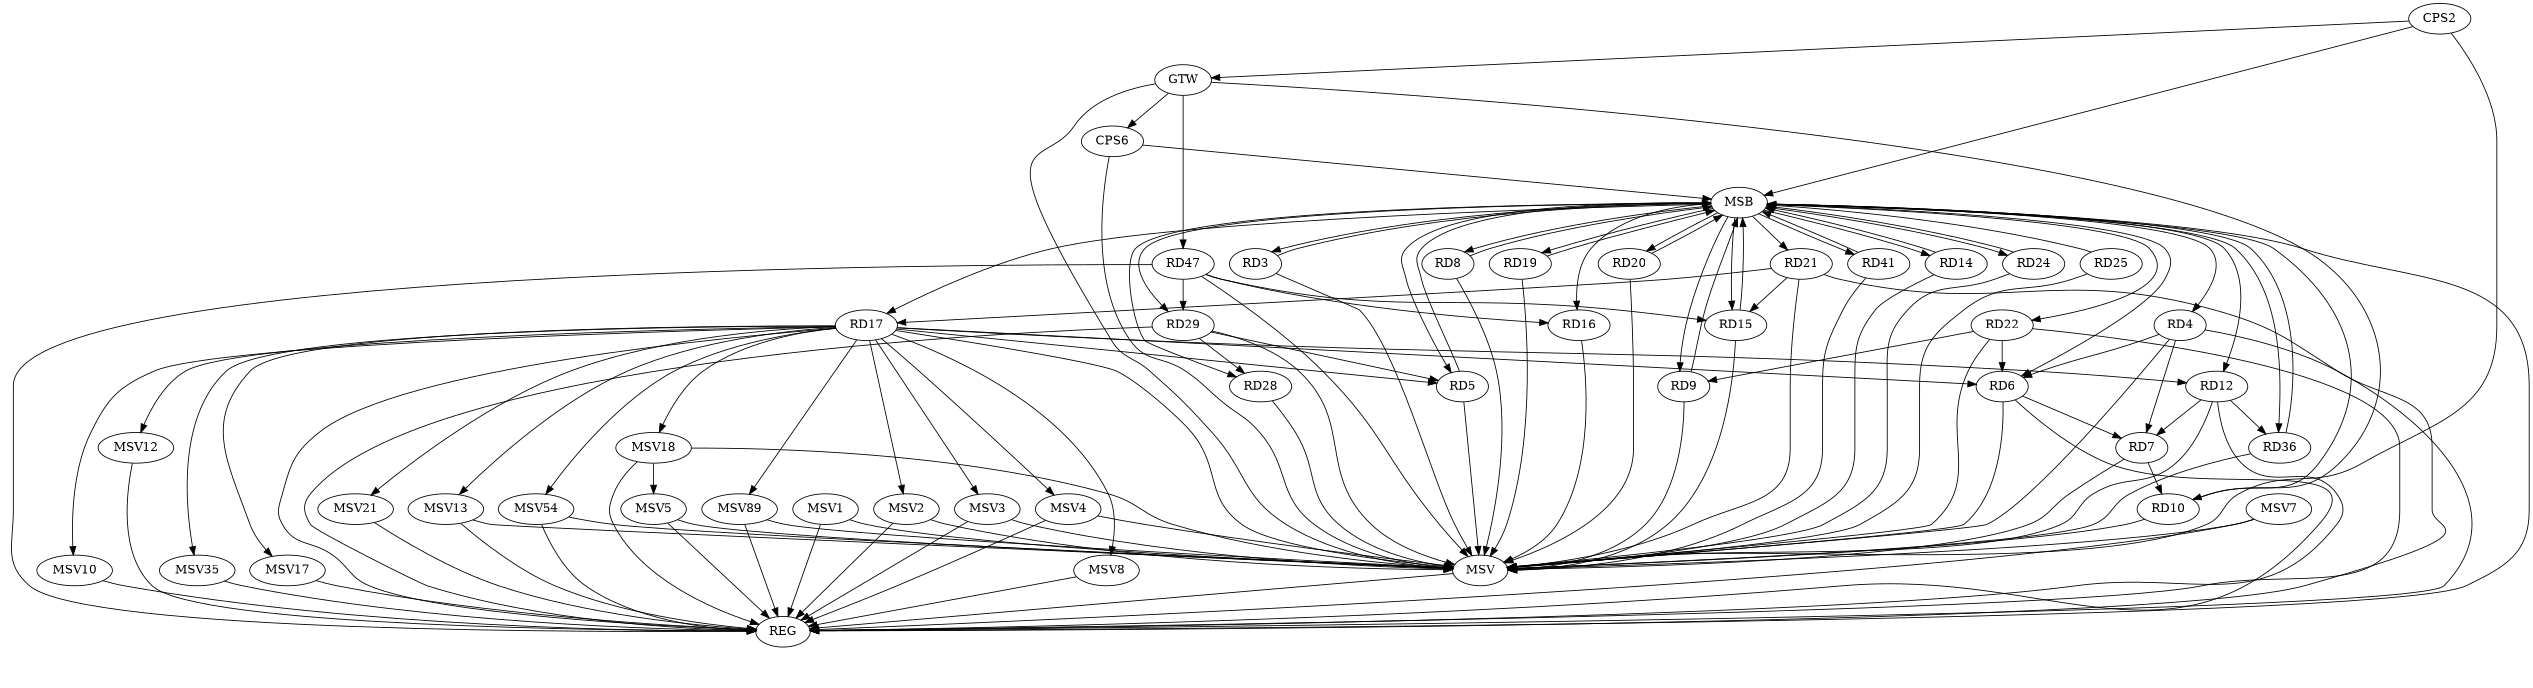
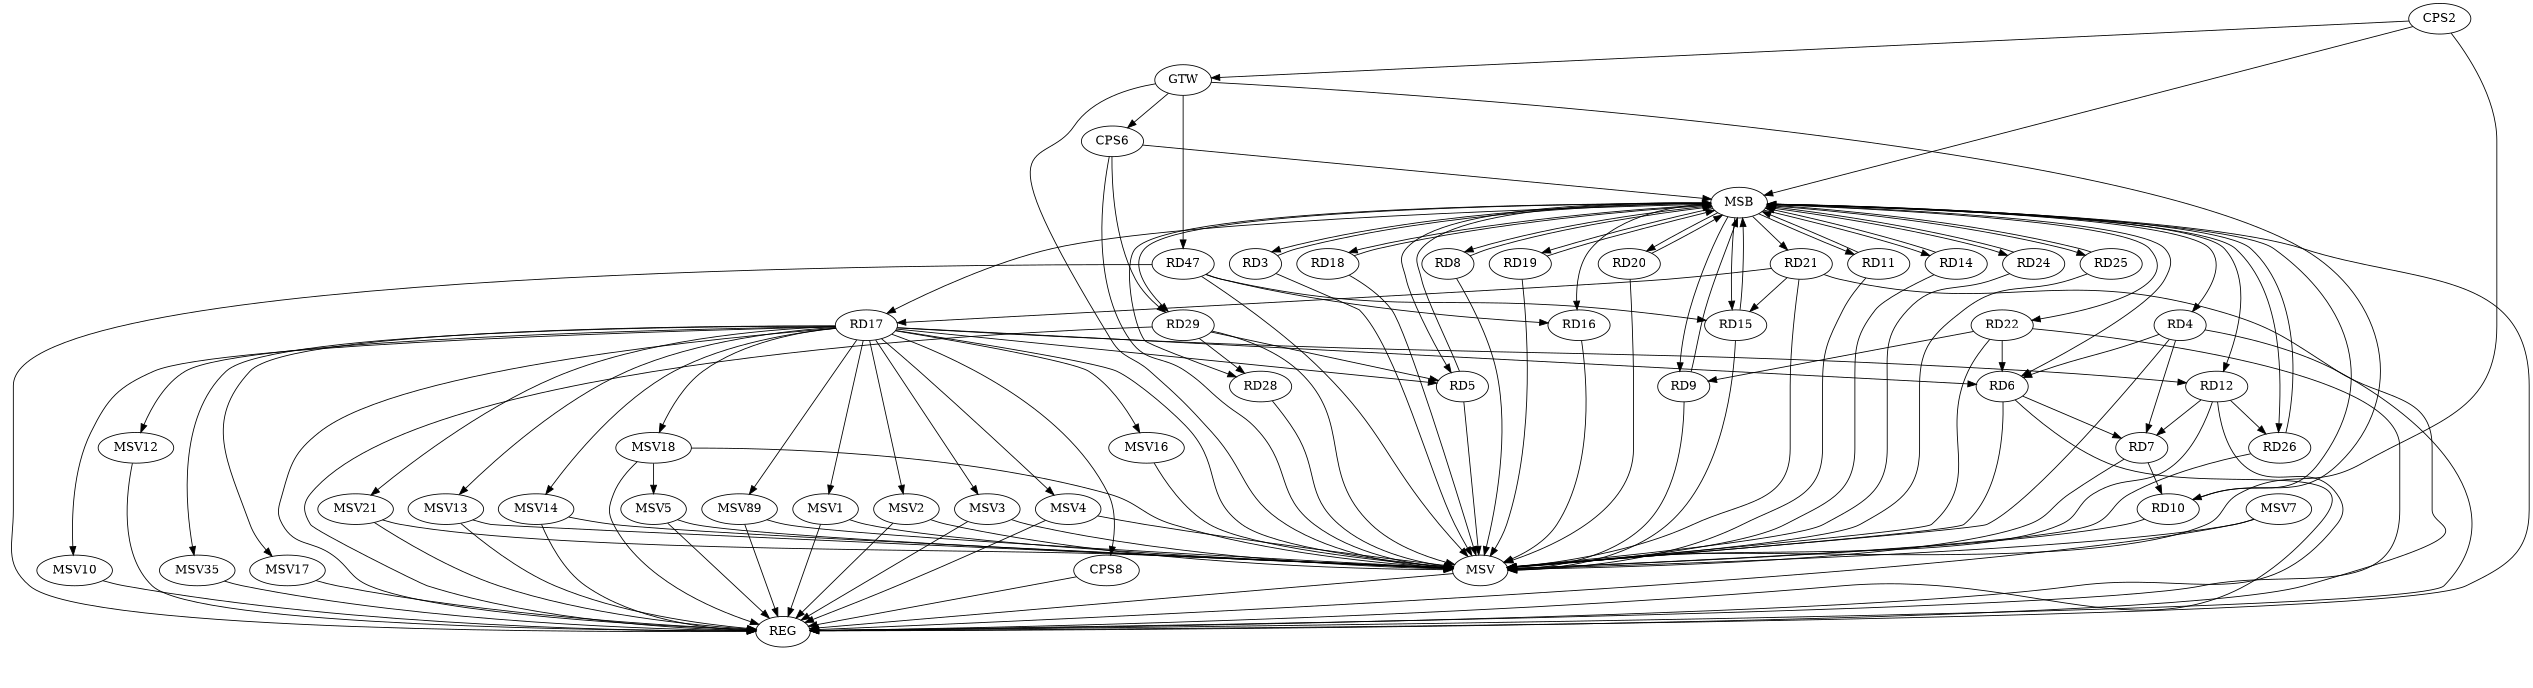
none -> (1923, 222)
none -> (1328, 264)
(1879, 264) -> (1879, 264)
(1183, 290) -> (1118, 229)
none -> (847, 413)
none -> (1147, 448)
(2280, 448) -> (2280, 448)
(536, 509) -> (536, 509)
none -> (886, 550)
(1107, 570) -> (1107, 570)
